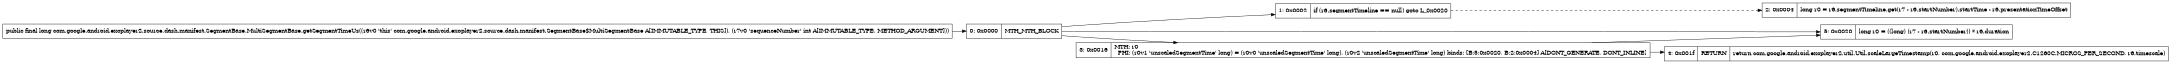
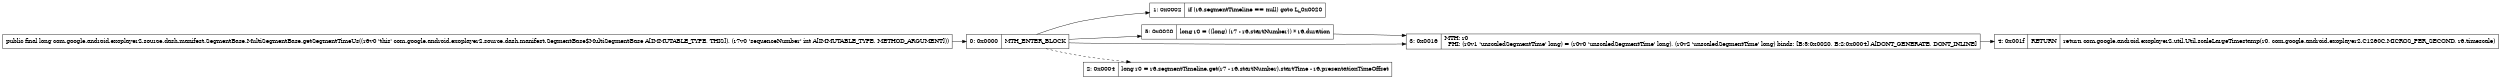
(1604, 11) -> (1086, 57)
(1032, 31) -> (1035, 41)
(1704, 39) -> (1368, 35)
